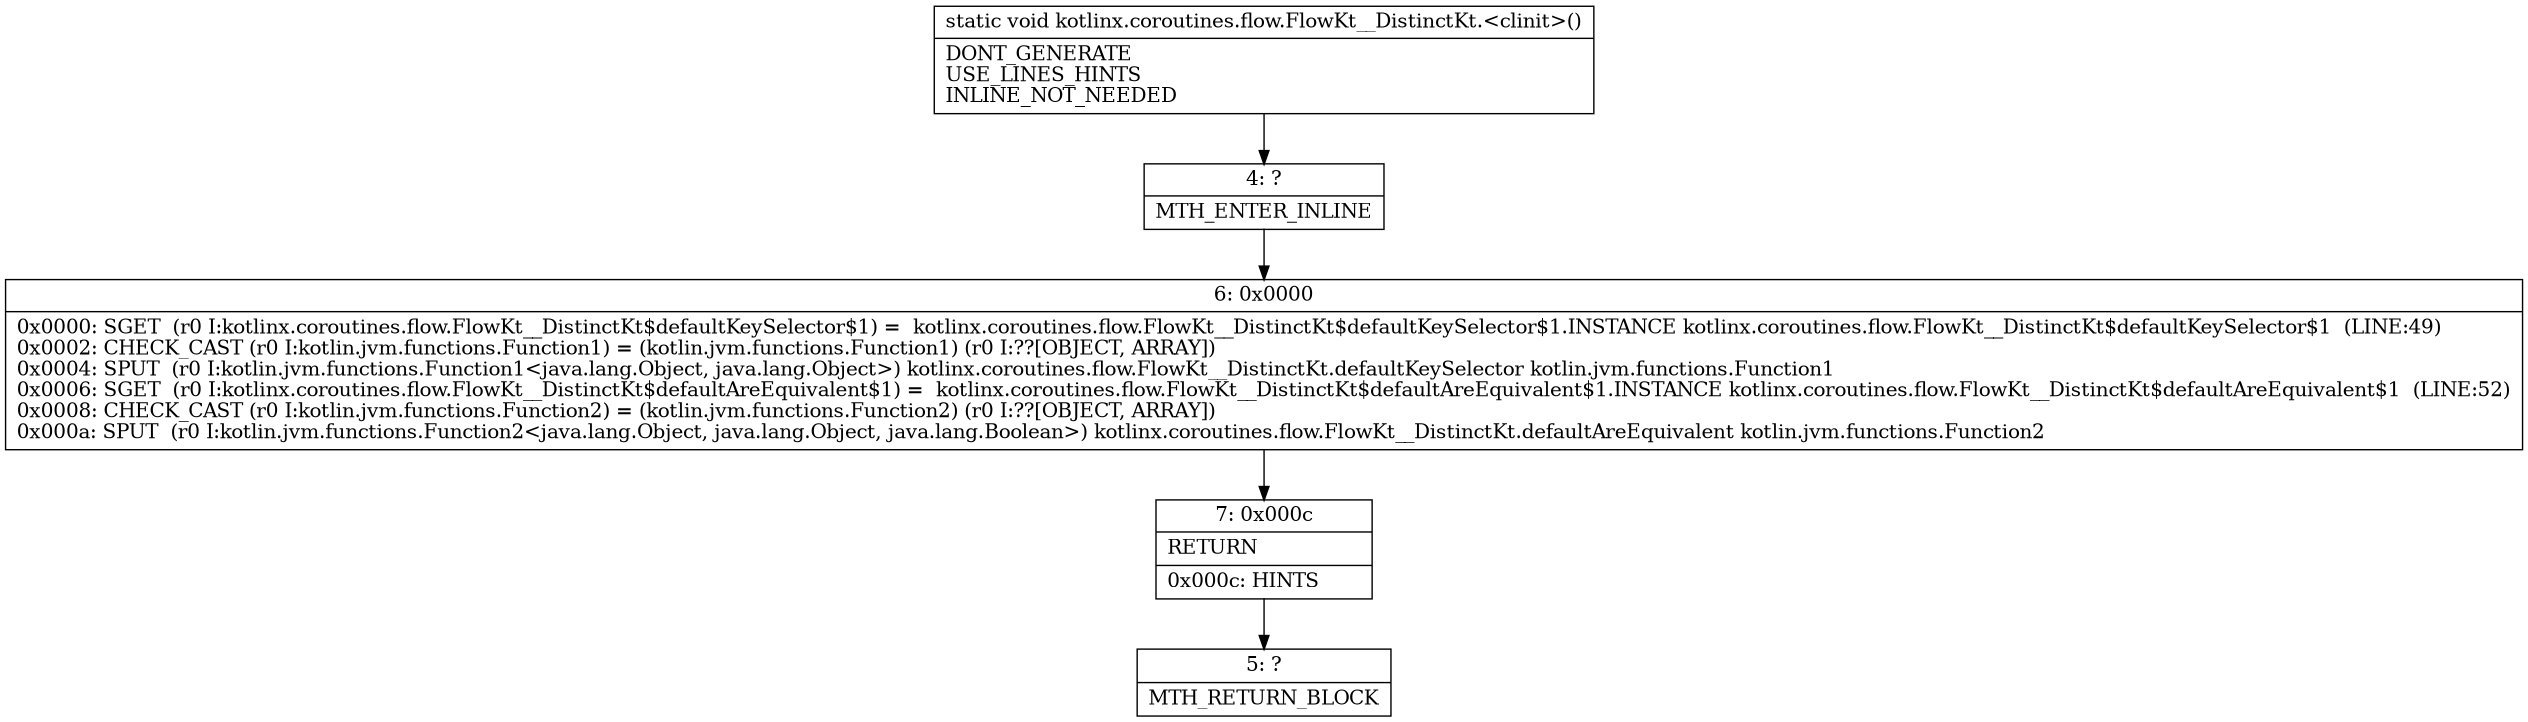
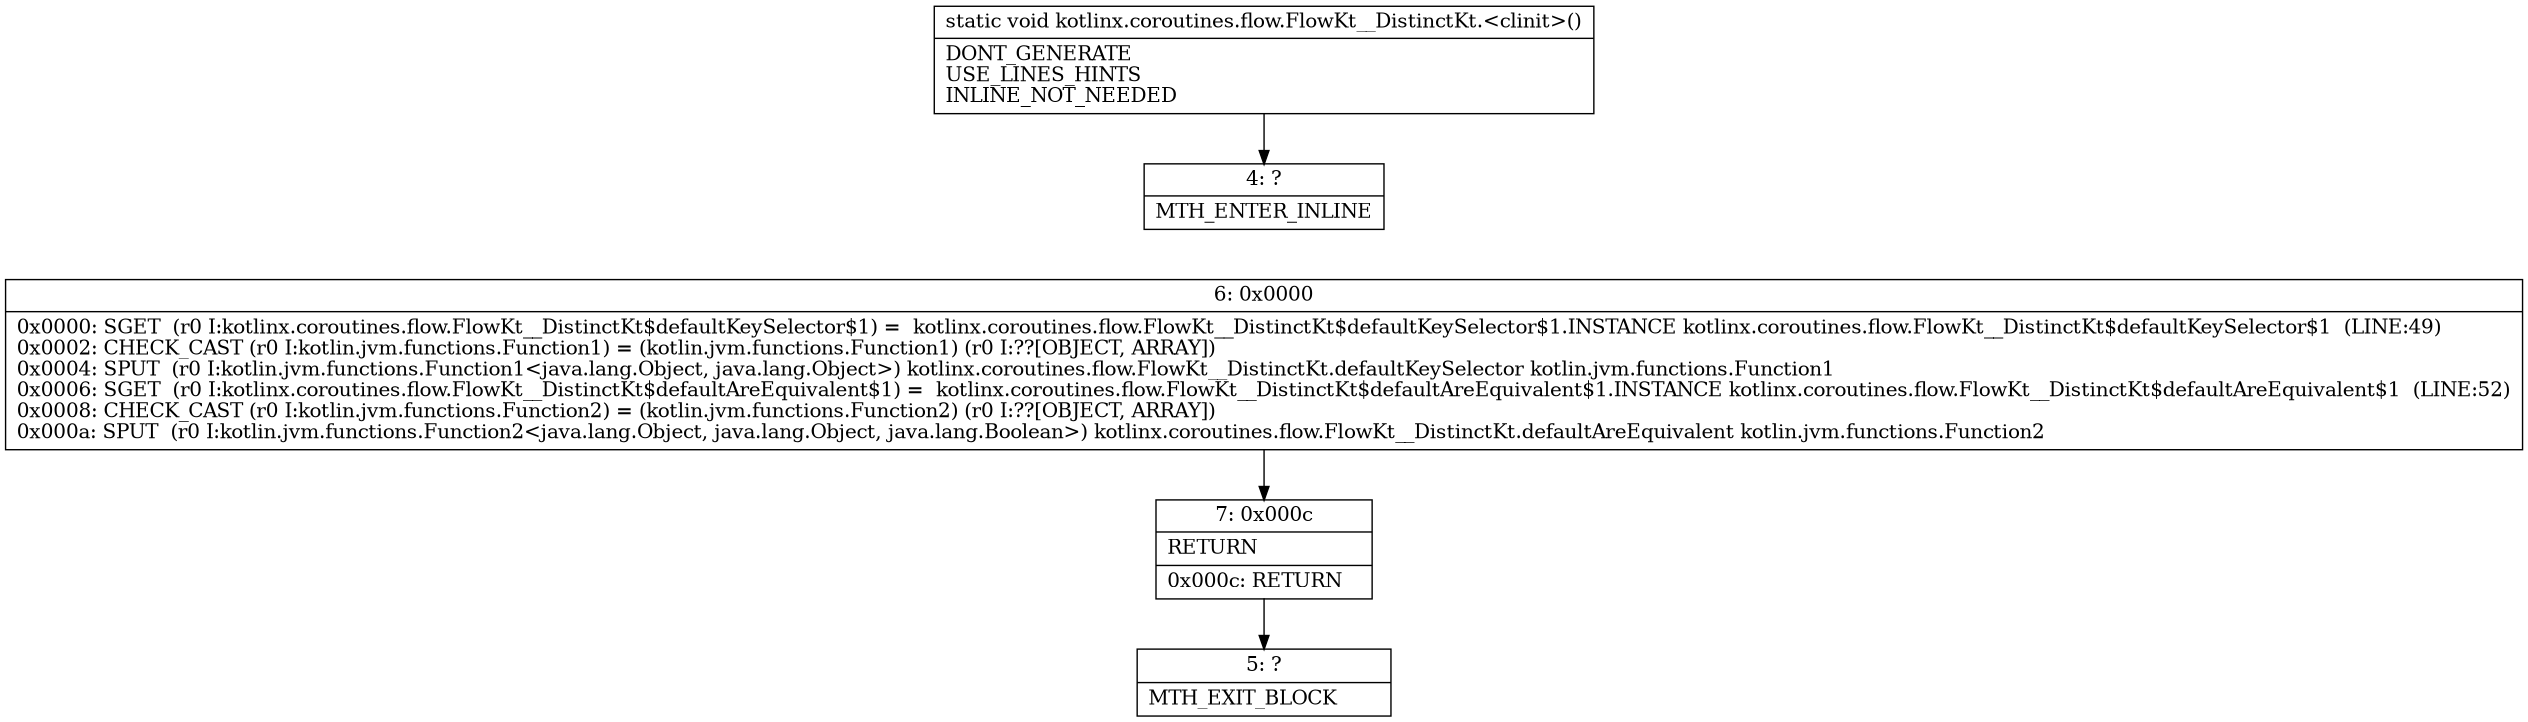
(1264, 247) -> none
(1253, 581) -> (1264, 581)
(1264, 699) -> (1243, 699)
